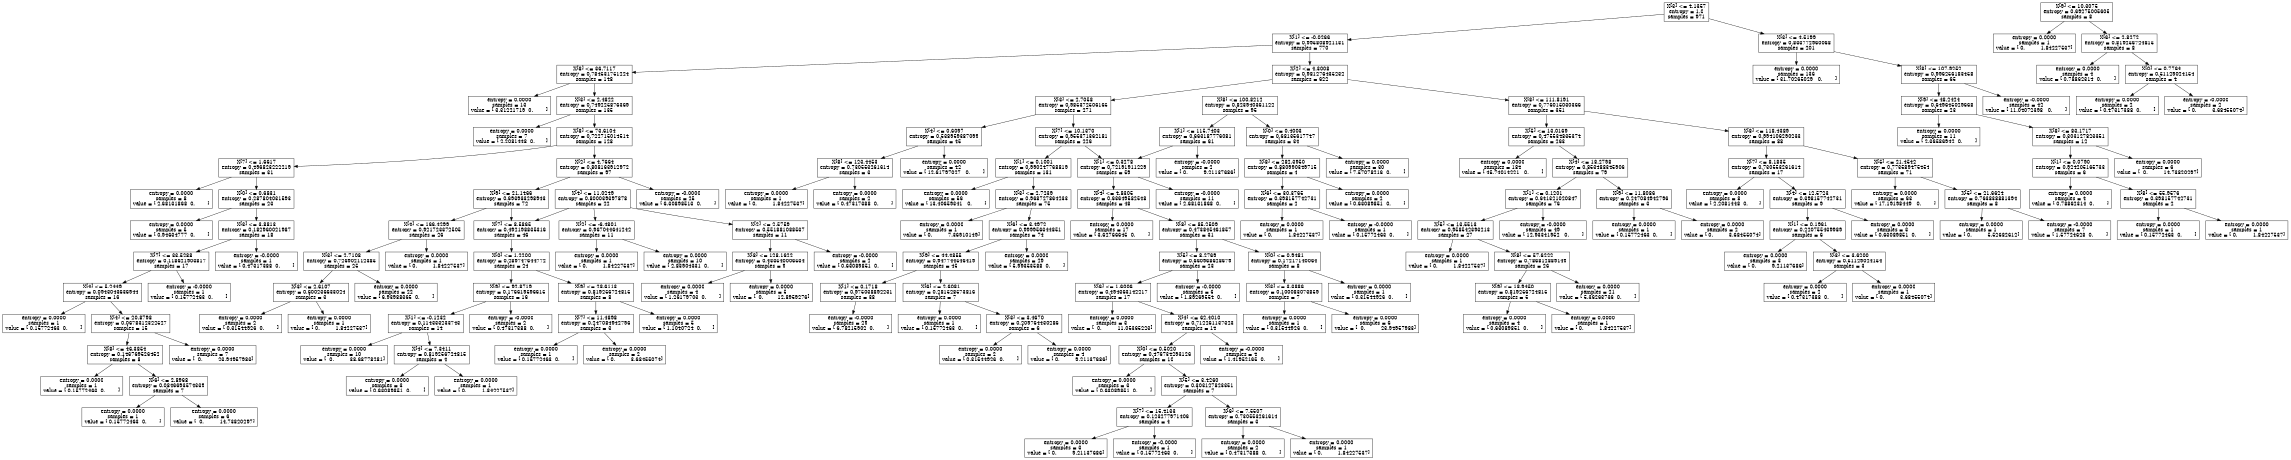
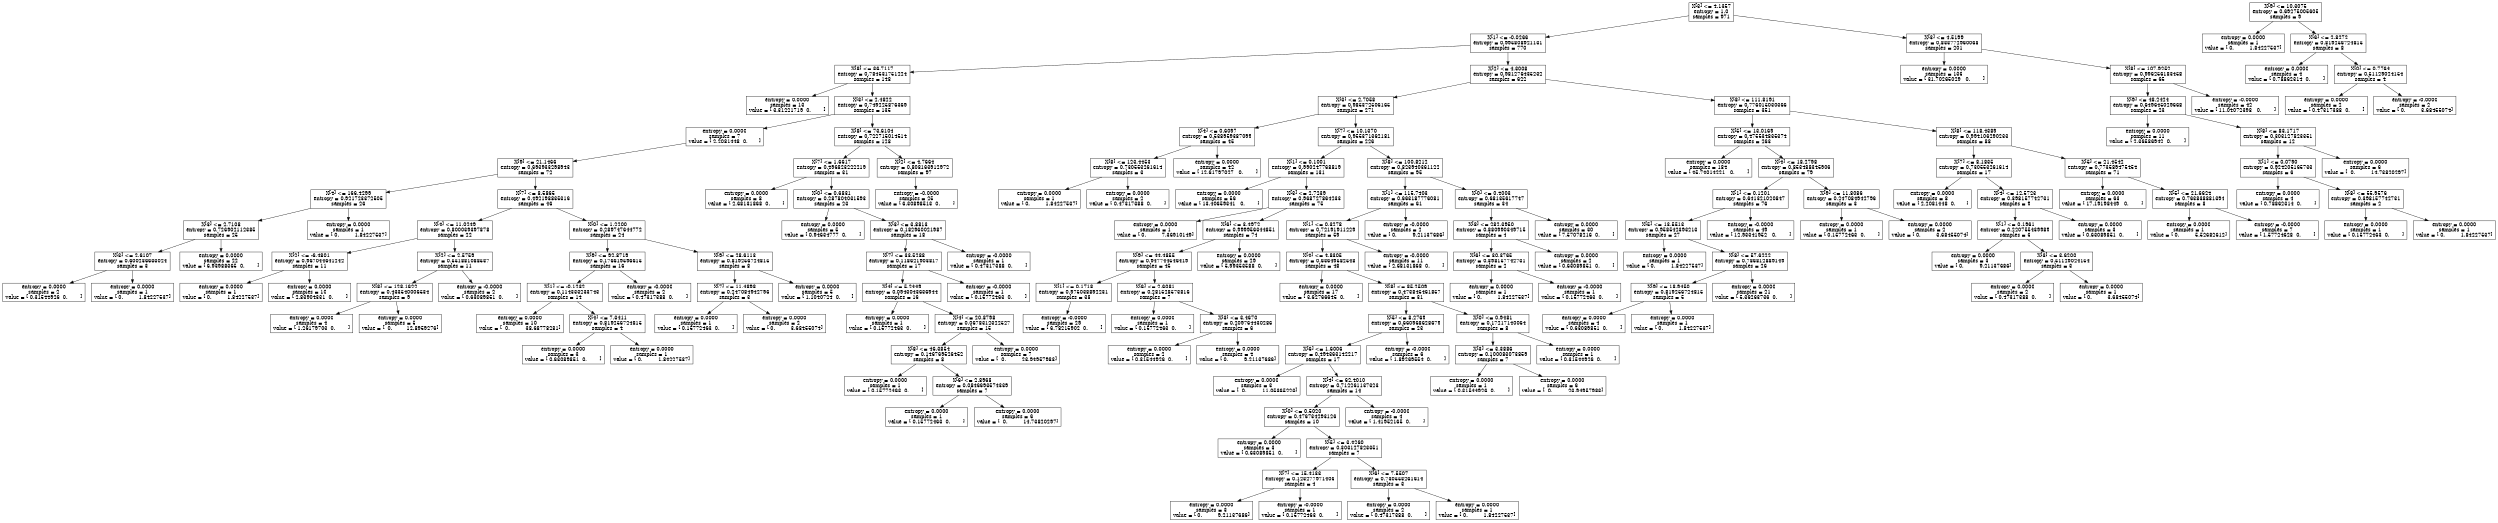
(2077, 12) -> (2286, 12)
(1092, 151) -> (1379, 151)
(555, 183) -> (631, 152)
(554, 214) -> (497, 214)
